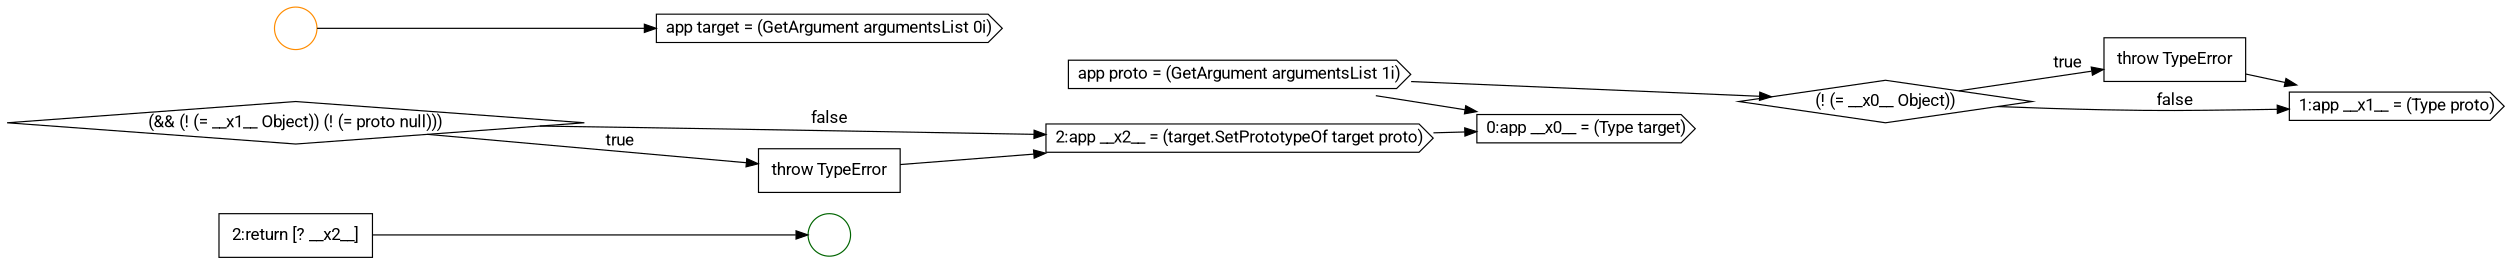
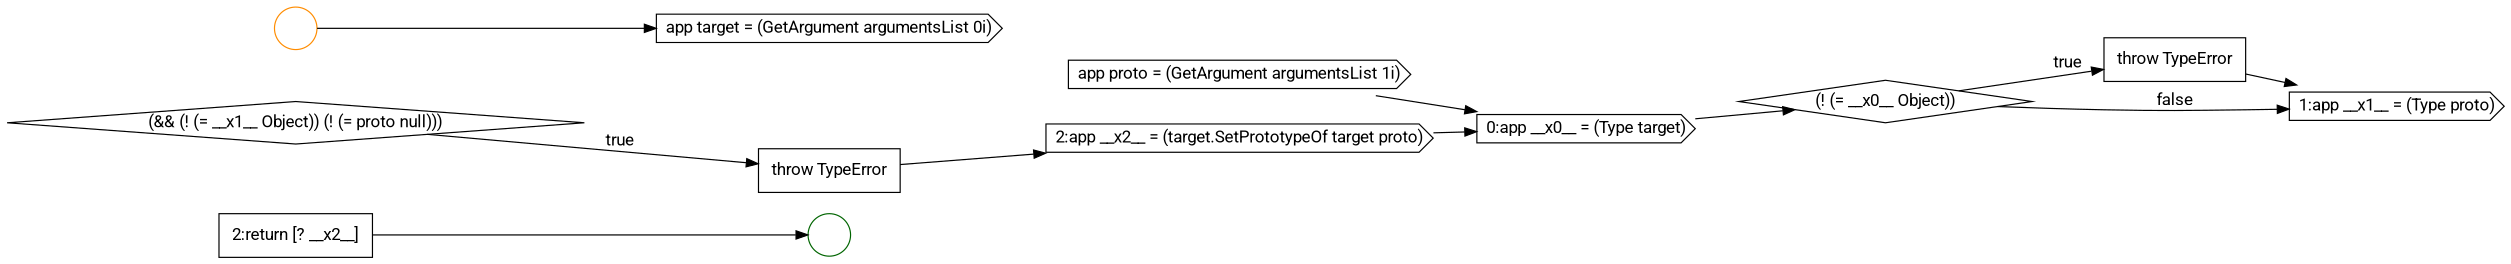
(1585, 89) -> (1739, 115)
(787, 130) -> none
